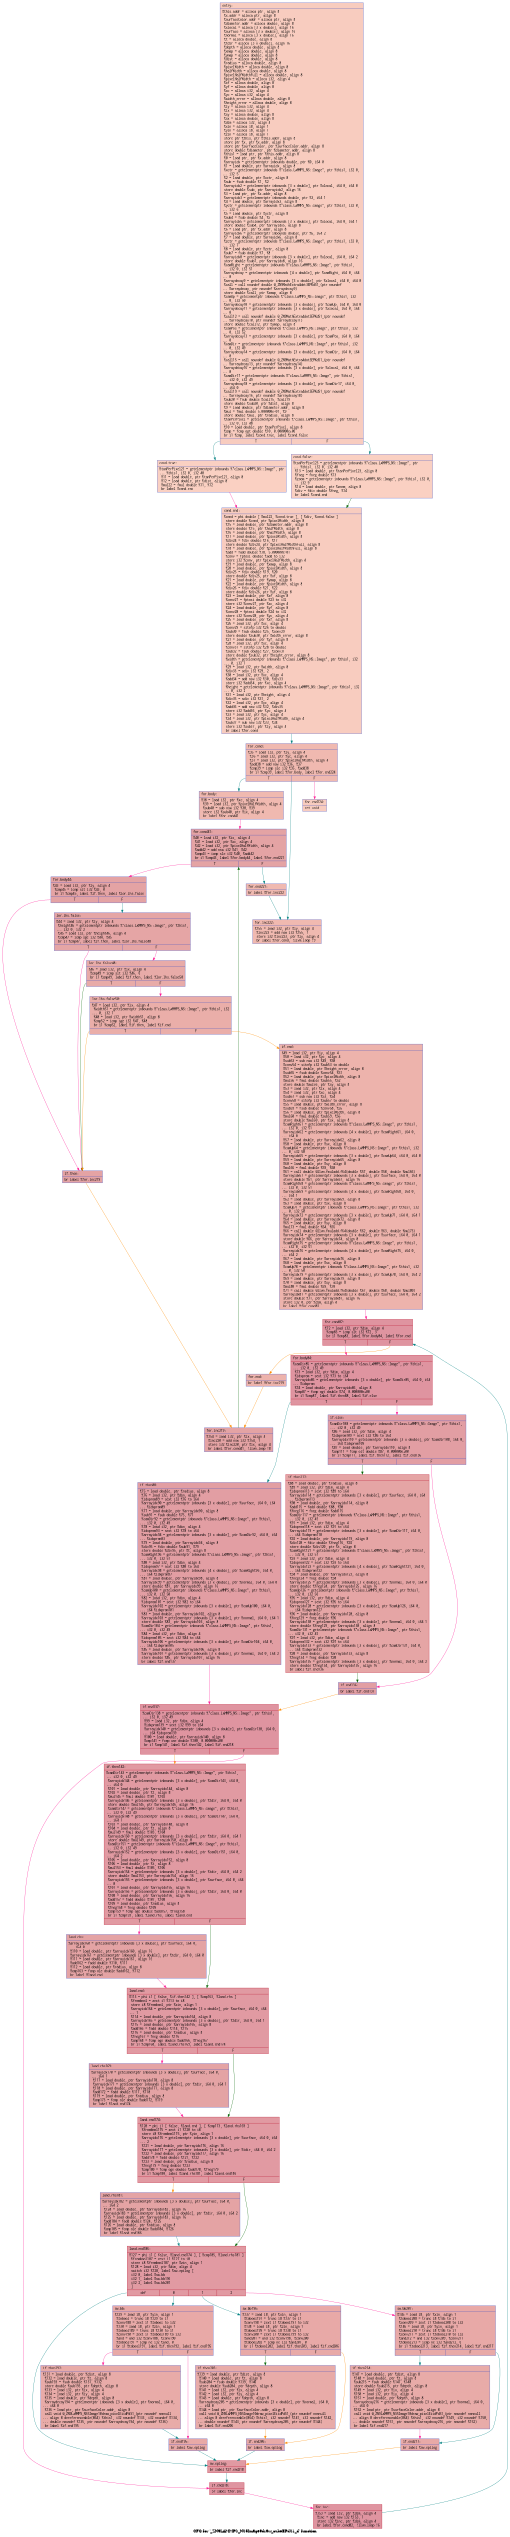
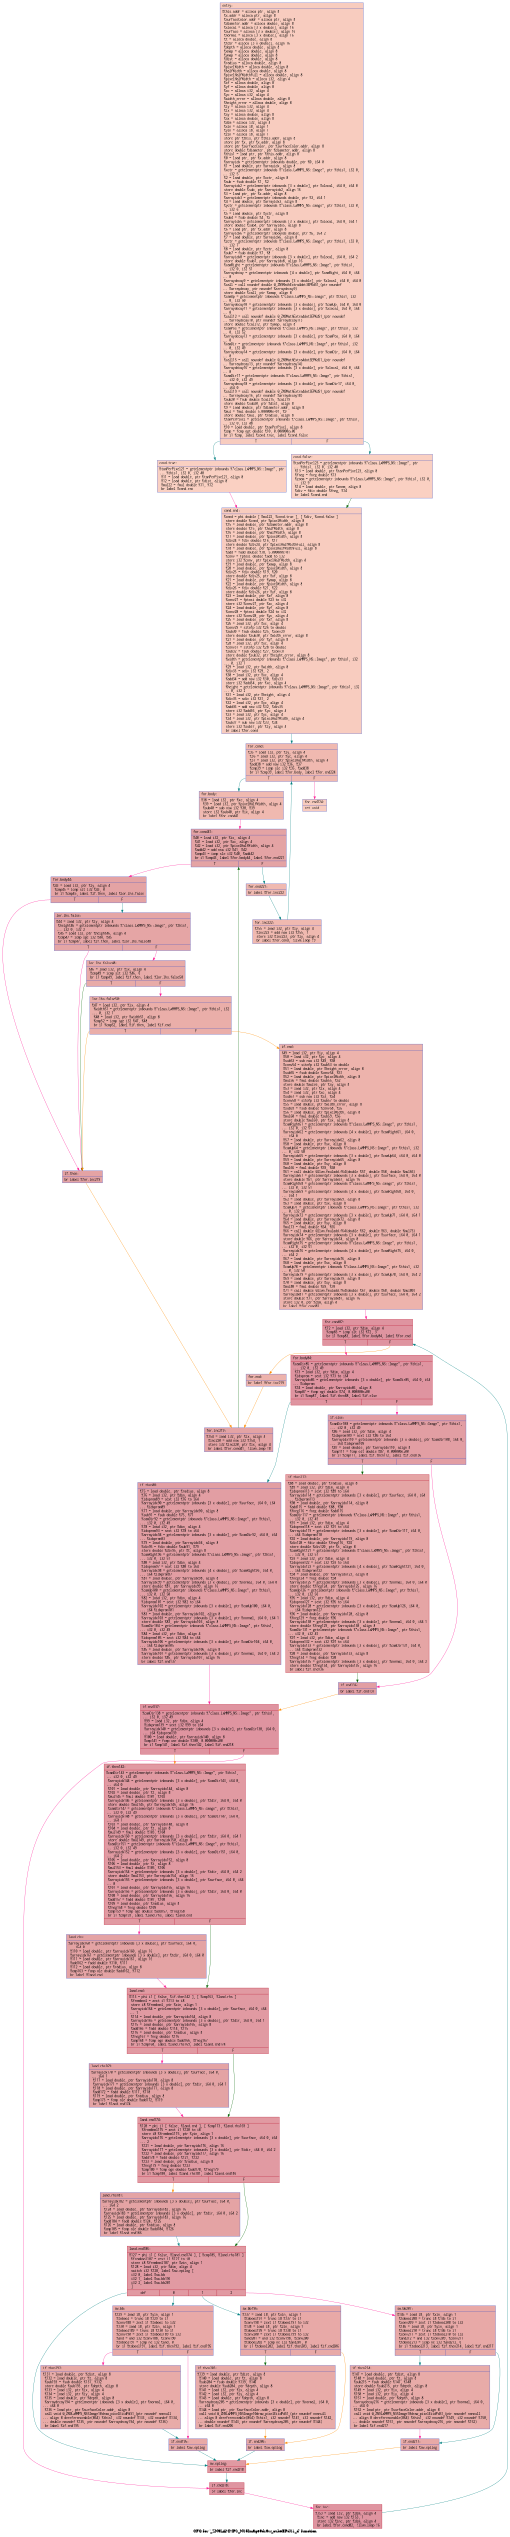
(290, 849) -> (290, 852)
